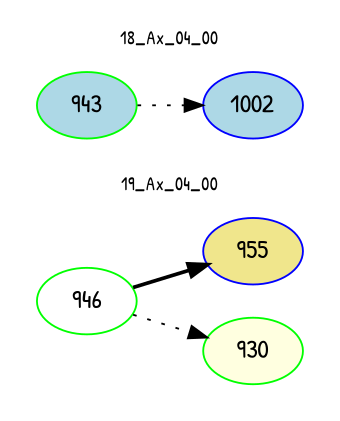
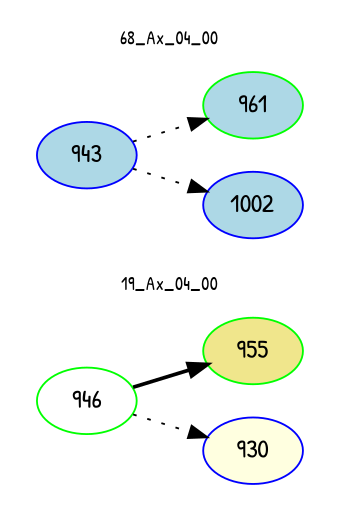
(170, 40) -> (170, 40)
(87, 105) -> (87, 155)
none -> (253, 105)
(253, 251) -> (253, 351)
(253, 351) -> (253, 451)
